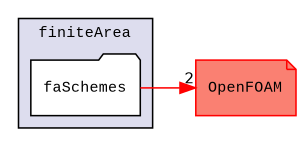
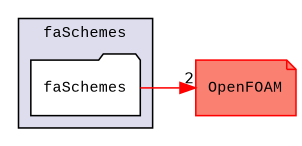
(86, 33) -> (86, 33)
